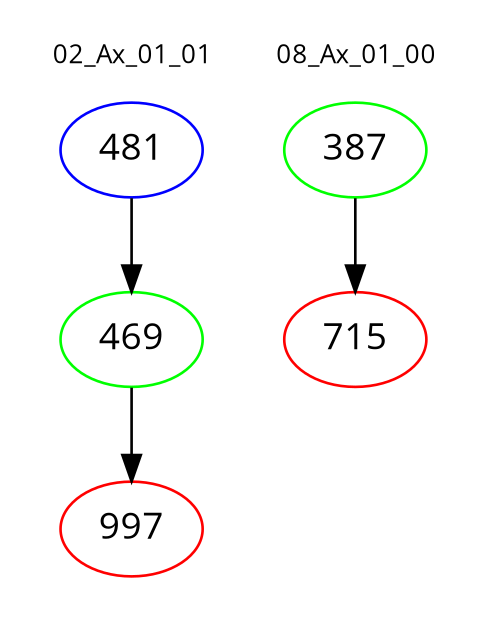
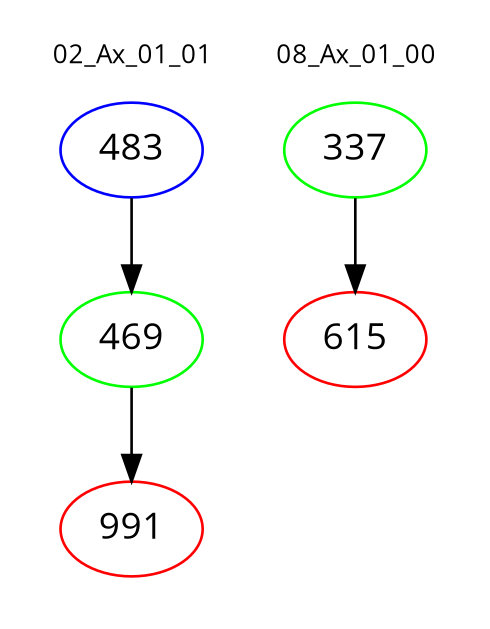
(132, 150) -> (132, 150)
(355, 150) -> (355, 150)
(355, 340) -> (355, 340)
(132, 529) -> (132, 529)
